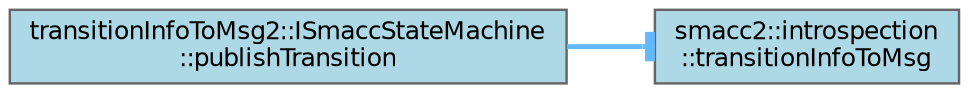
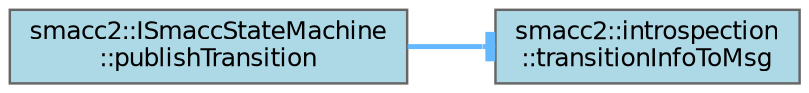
(288, 47) -> (208, 47)
